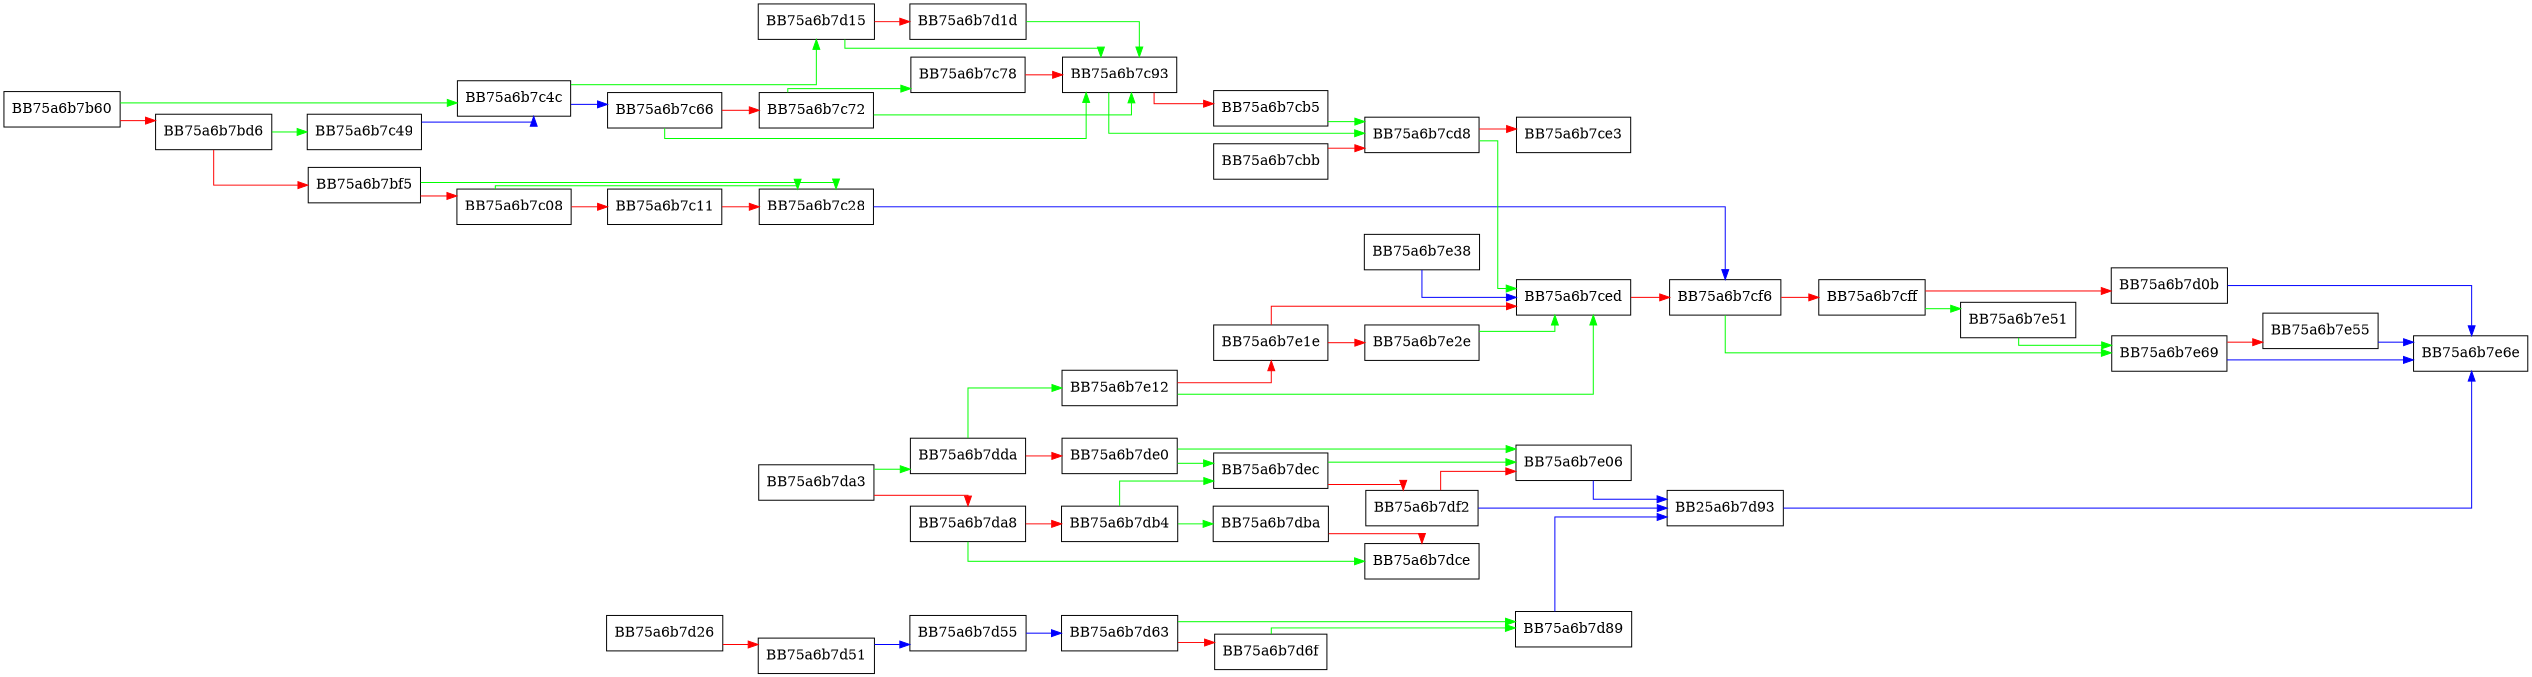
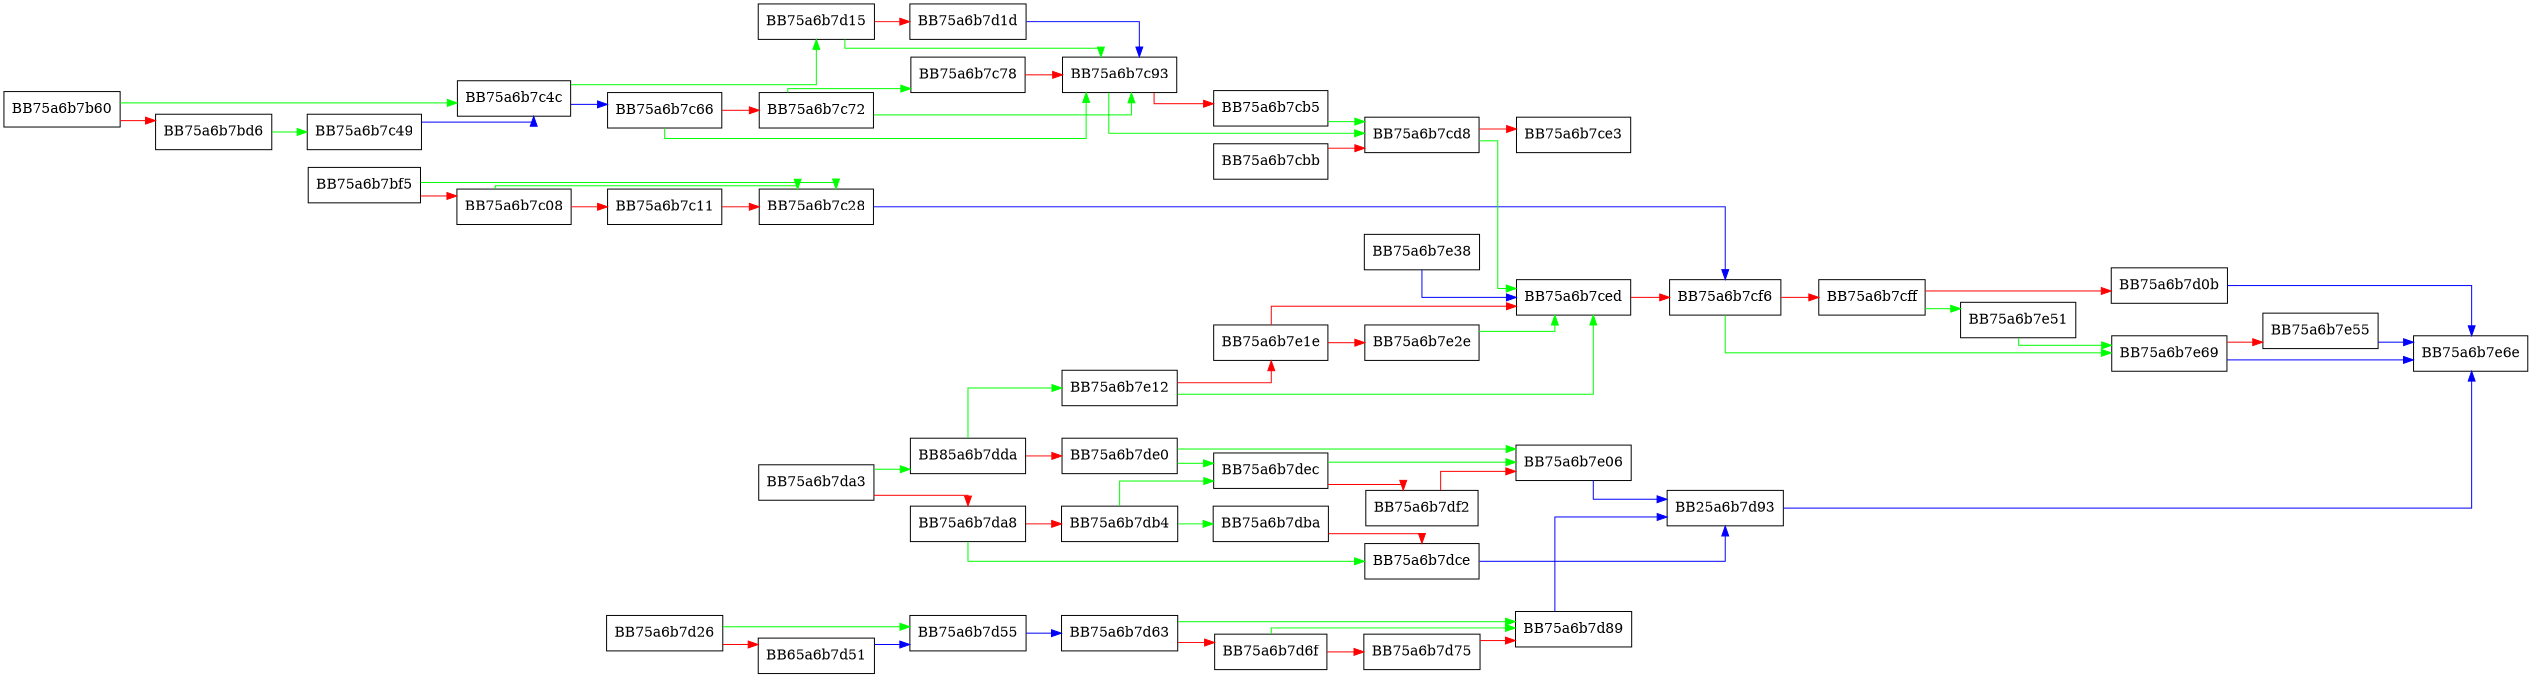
(1096, 22) -> (1096, 22)
(238, 185) -> none
(968, 456) -> (968, 456)
(1568, 508) -> (1615, 561)
none -> (811, 627)
none -> (1422, 652)
(816, 656) -> (816, 656)
